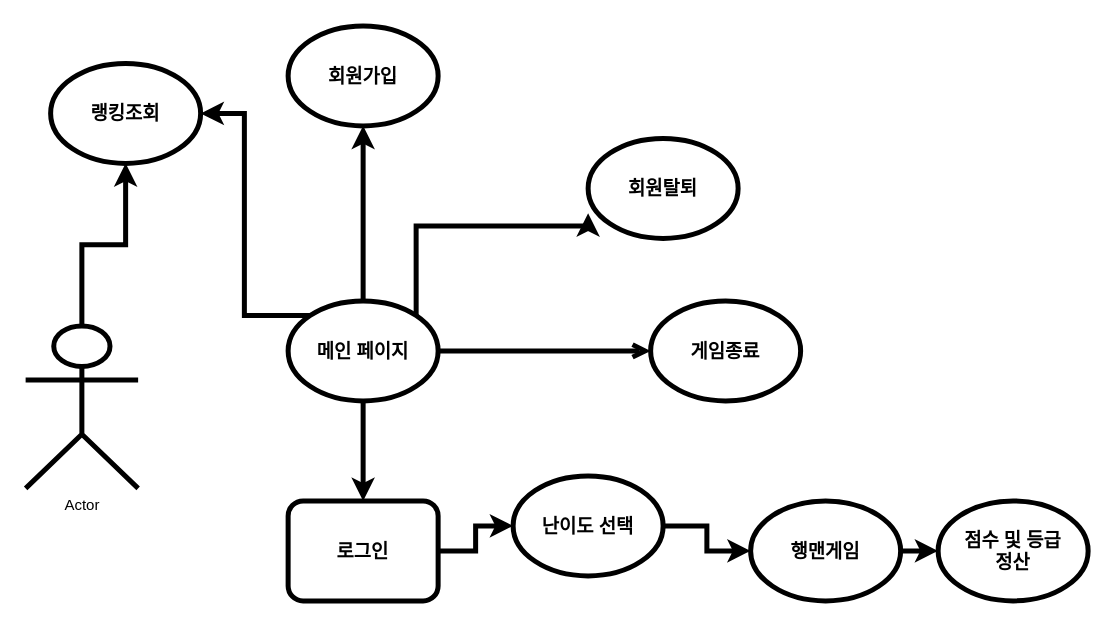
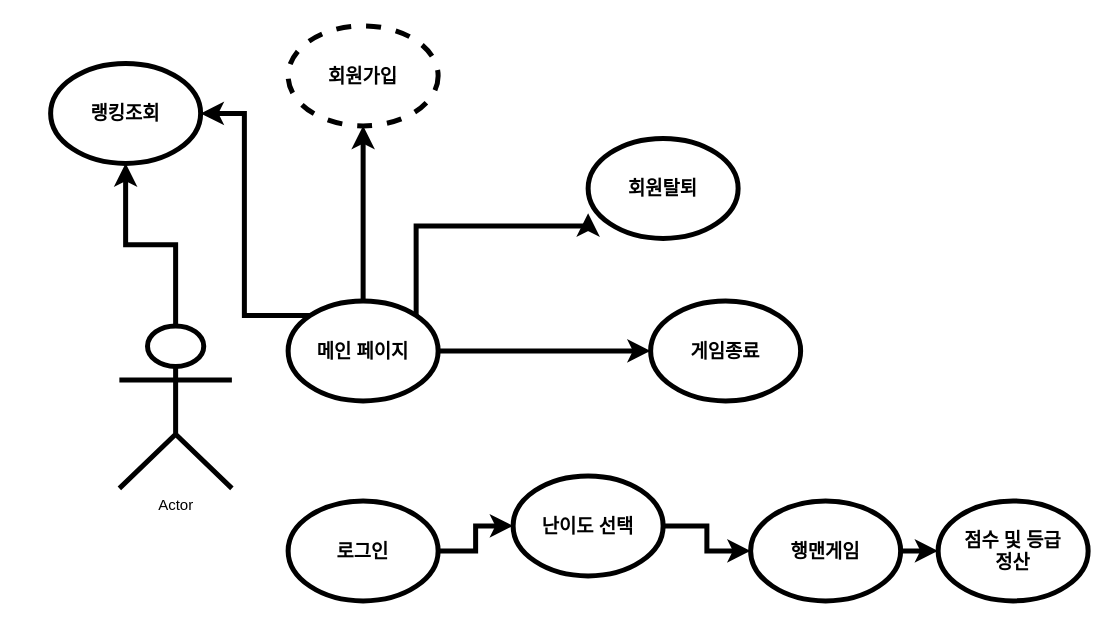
(363, 76) -> (363, 76)
(632, 351) -> (632, 351)
(82, 407) -> (176, 407)
(363, 443) -> none
(363, 551) -> (363, 551)
